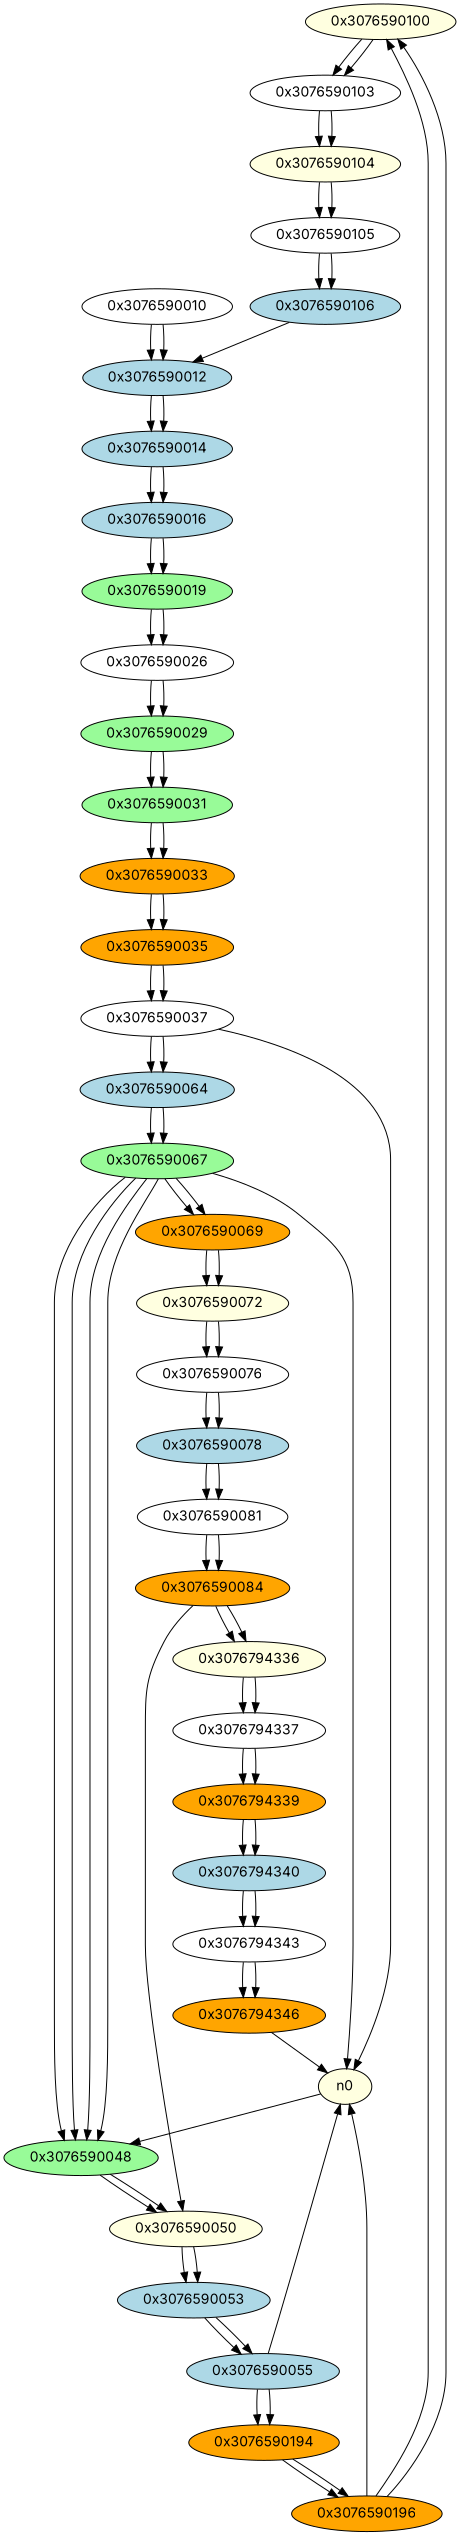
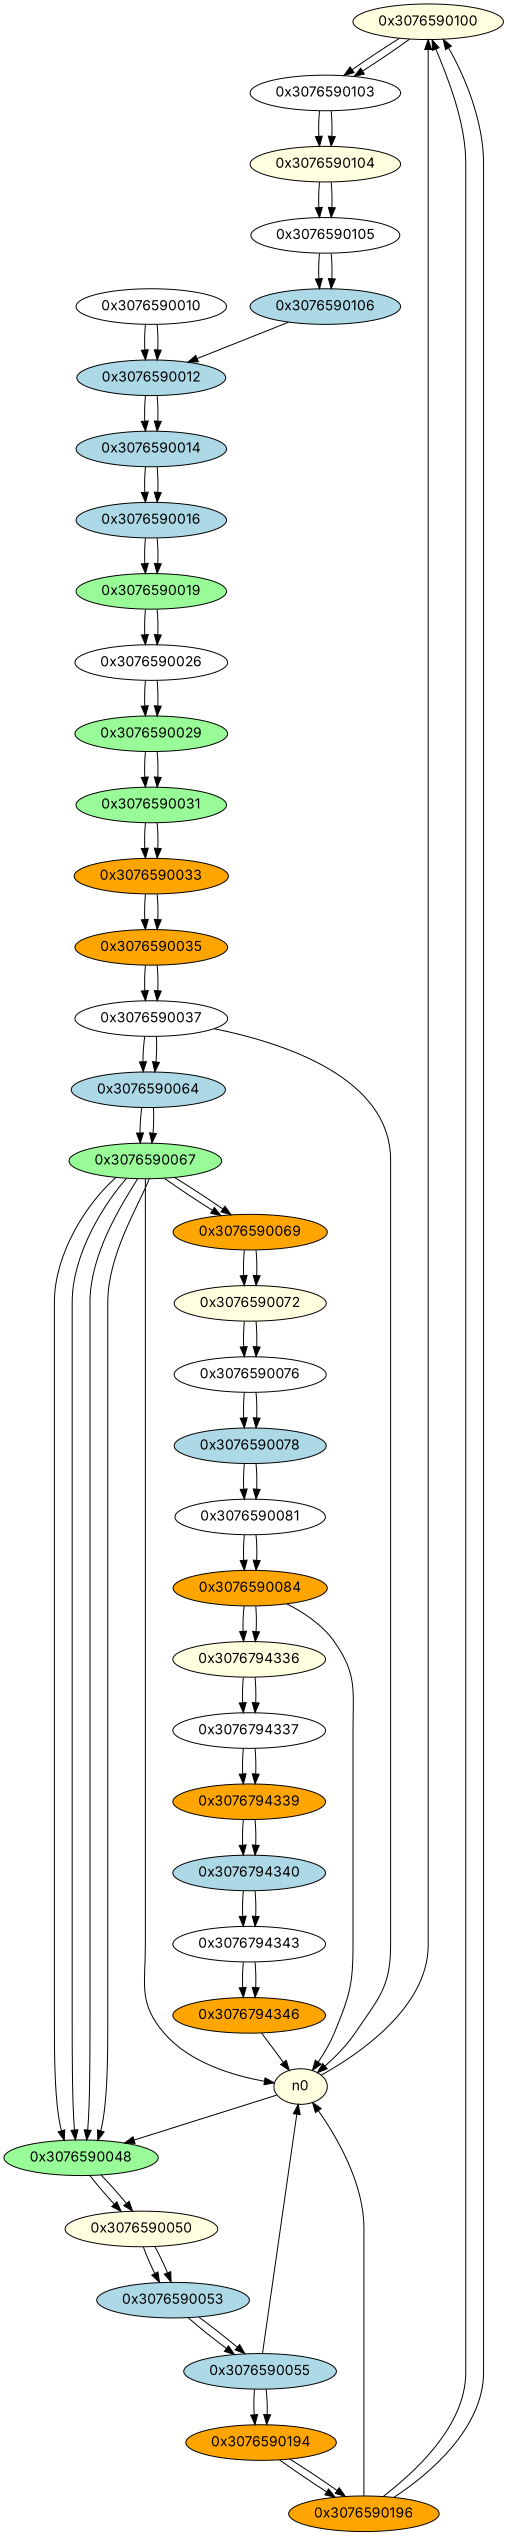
none -> (428, 1085)
(145, 1898) -> (353, 1823)
